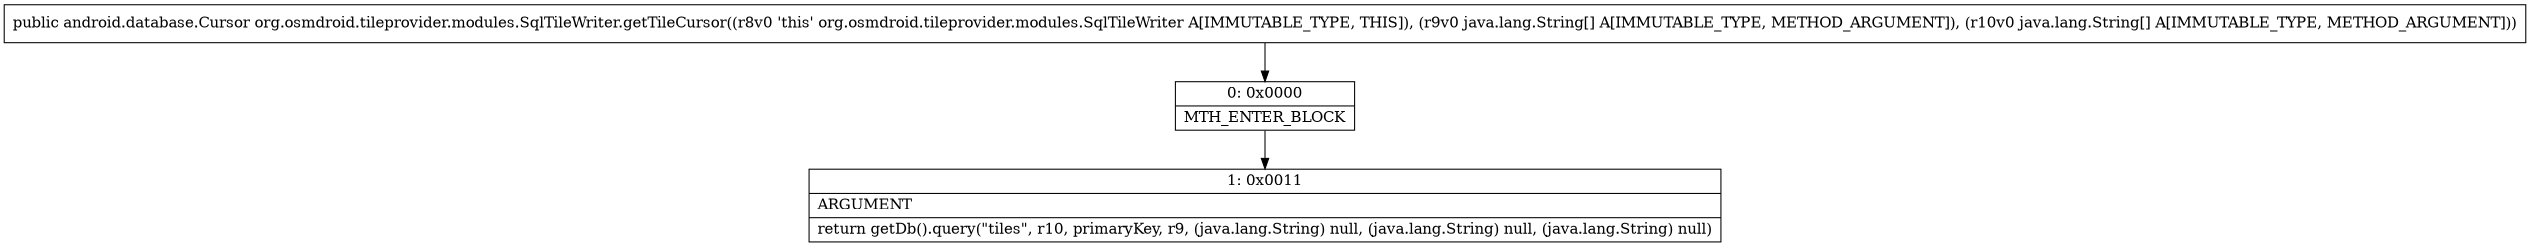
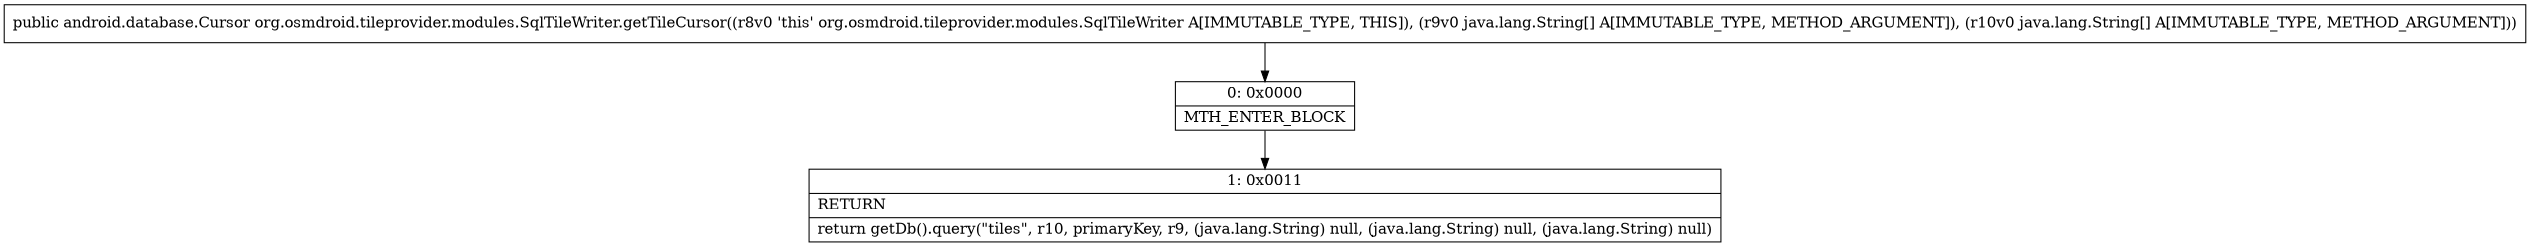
(865, 205) -> (852, 205)
